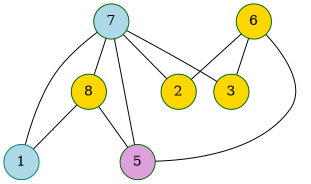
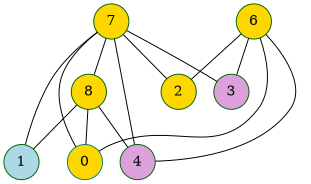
(111, 21) -> (111, 21)
(231, 92) -> (231, 92)
(21, 162) -> (21, 162)
none -> (85, 162)
(138, 162) -> (138, 162)
